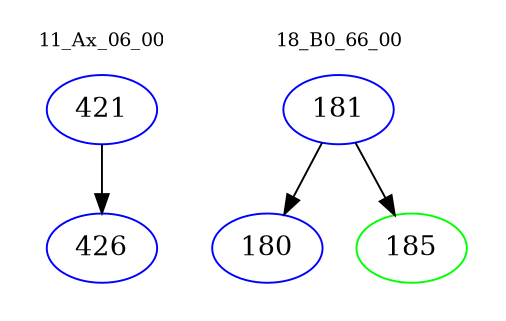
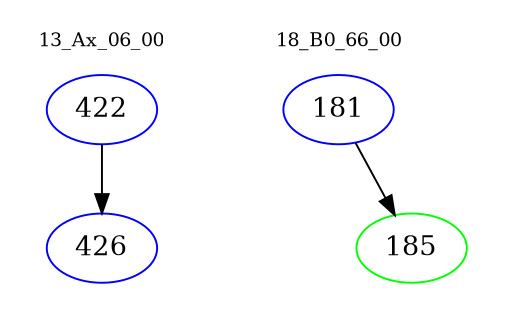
(102, 41) -> (102, 41)
(102, 110) -> (102, 110)
(267, 248) -> none
